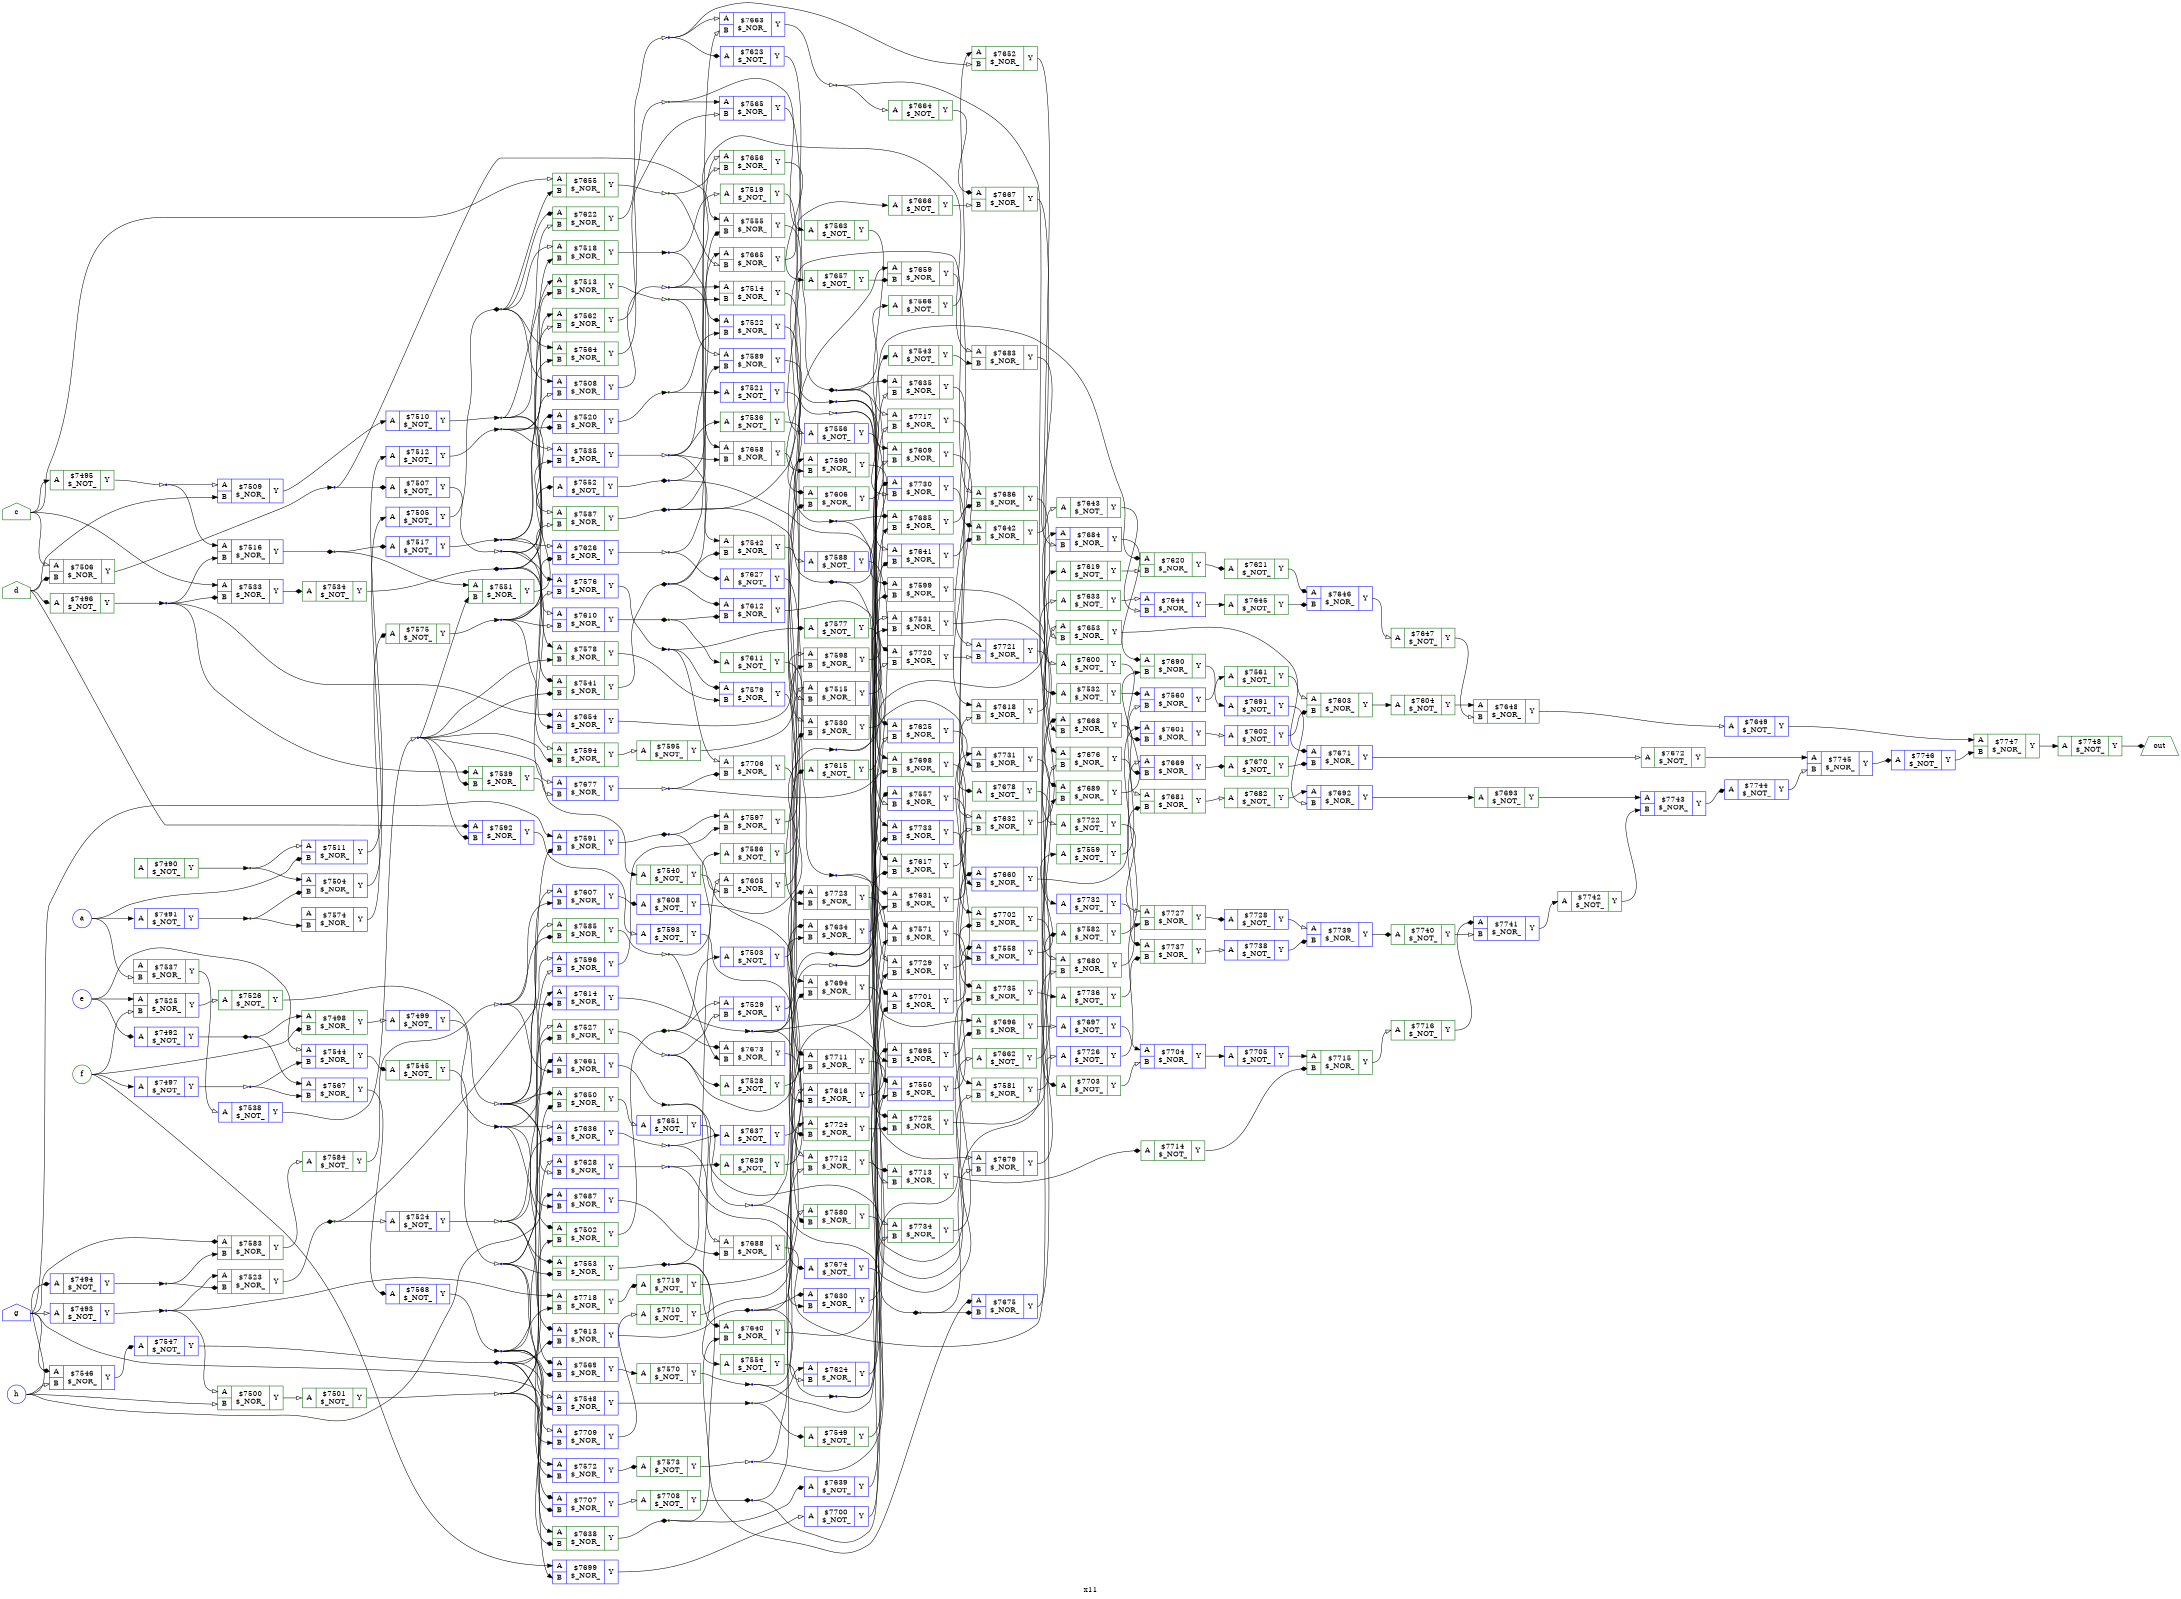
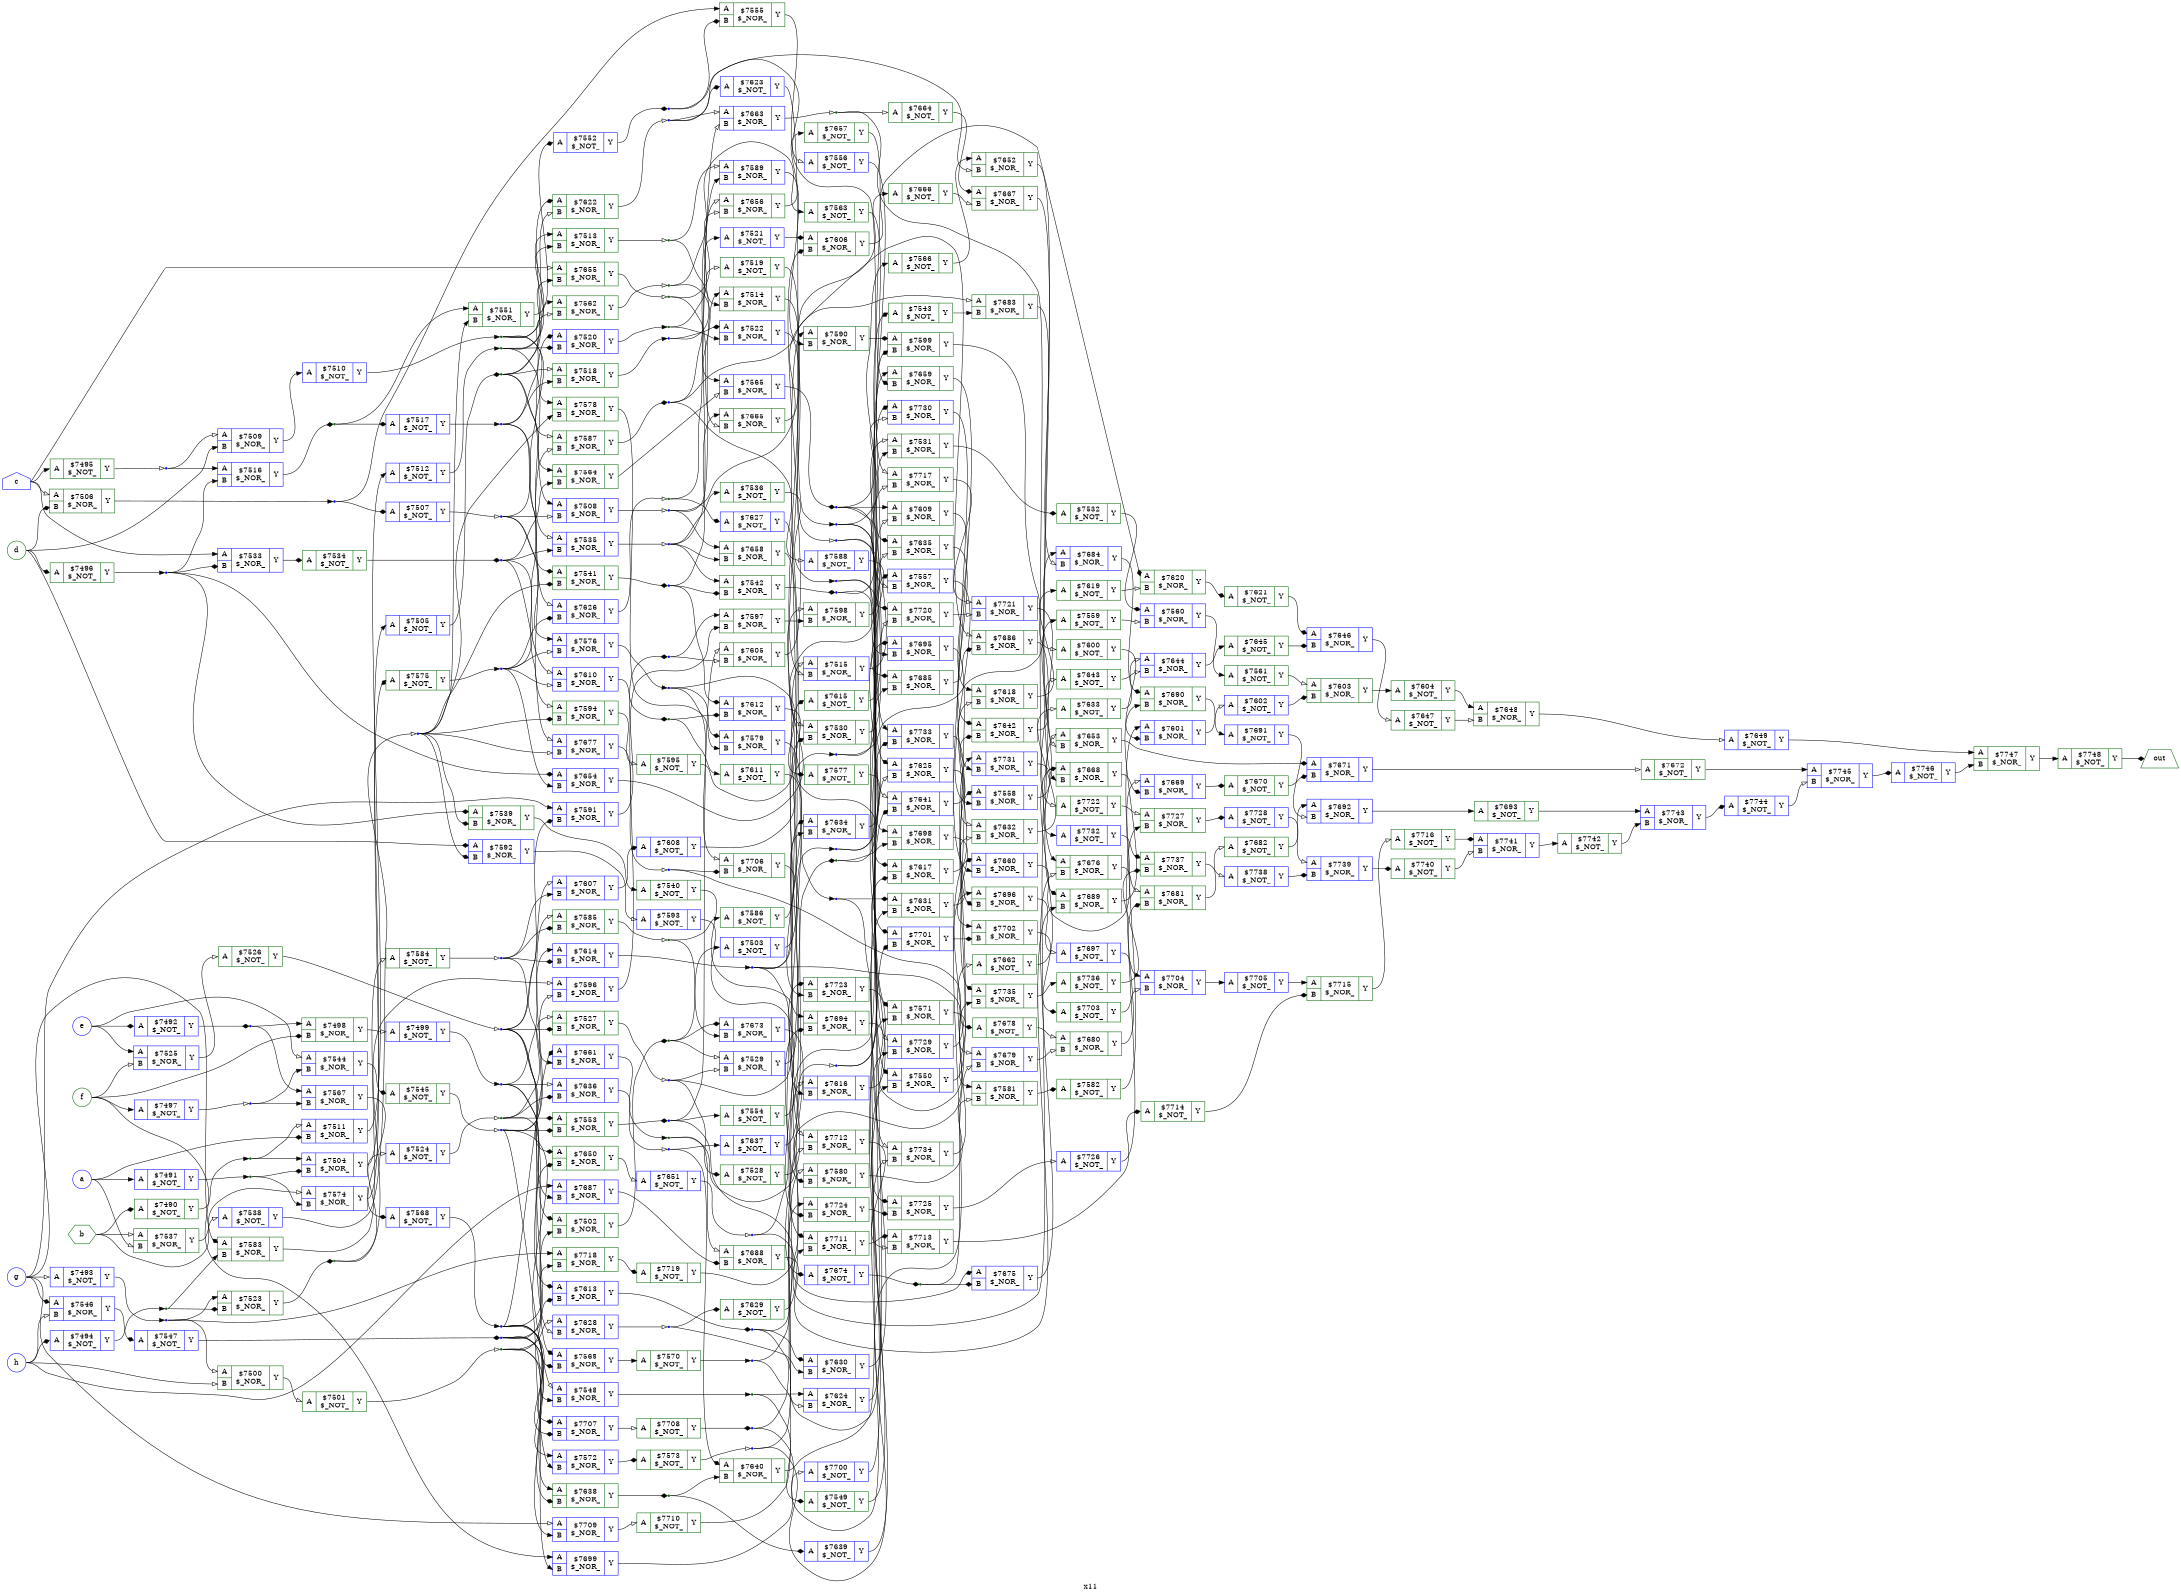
(17, 512) -> (17, 482)
(17, 591) -> (17, 550)
none -> (82, 1234)
(17, 1313) -> (17, 1277)
